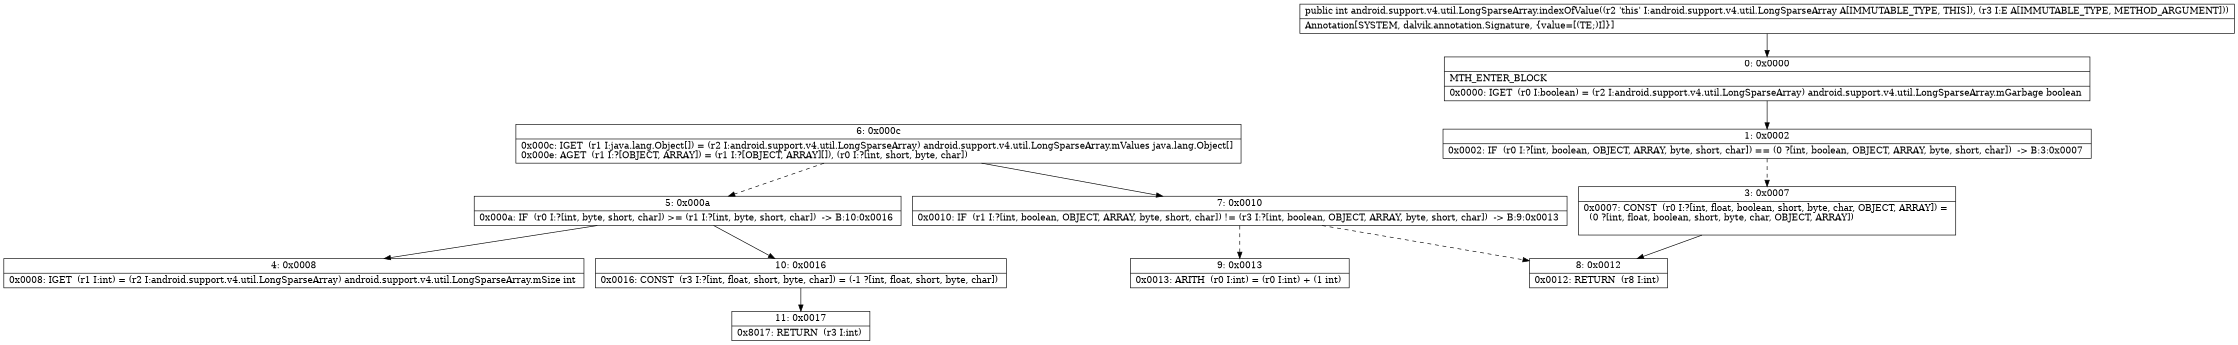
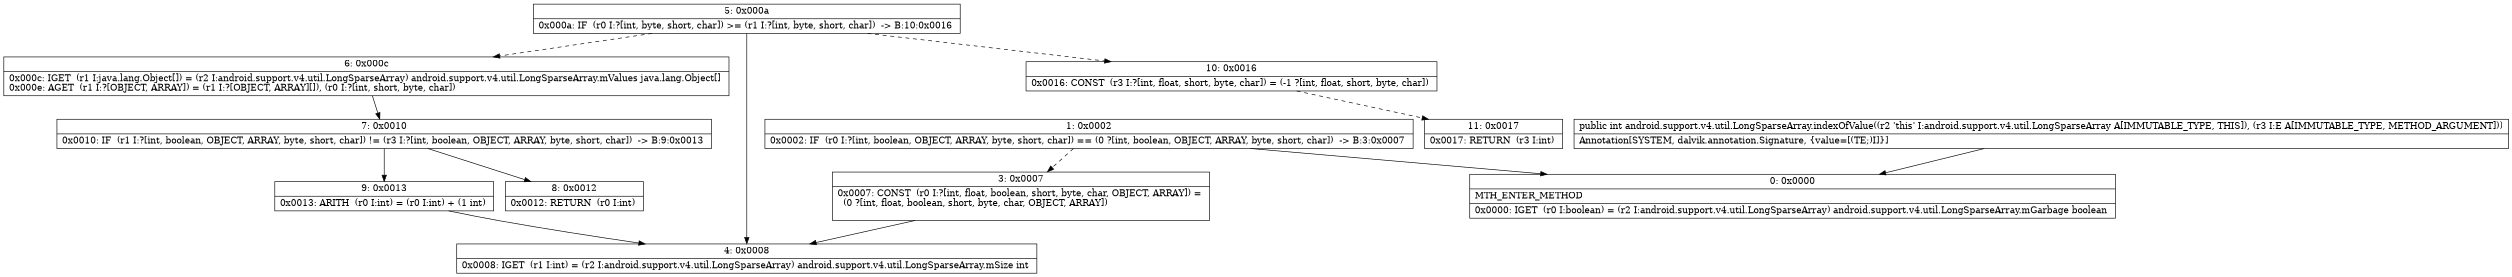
(1498, 79) -> (1529, 196)
(1767, 112) -> (1396, 161)
(779, 179) -> (576, 45)
none -> (543, 228)
(1240, 239) -> (384, 162)
(741, 240) -> (986, 47)
(1423, 243) -> (476, 164)
(1673, 246) -> (866, 231)
(1599, 280) -> (574, 203)
(801, 296) -> (1359, 104)
(801, 333) -> (1494, 141)
